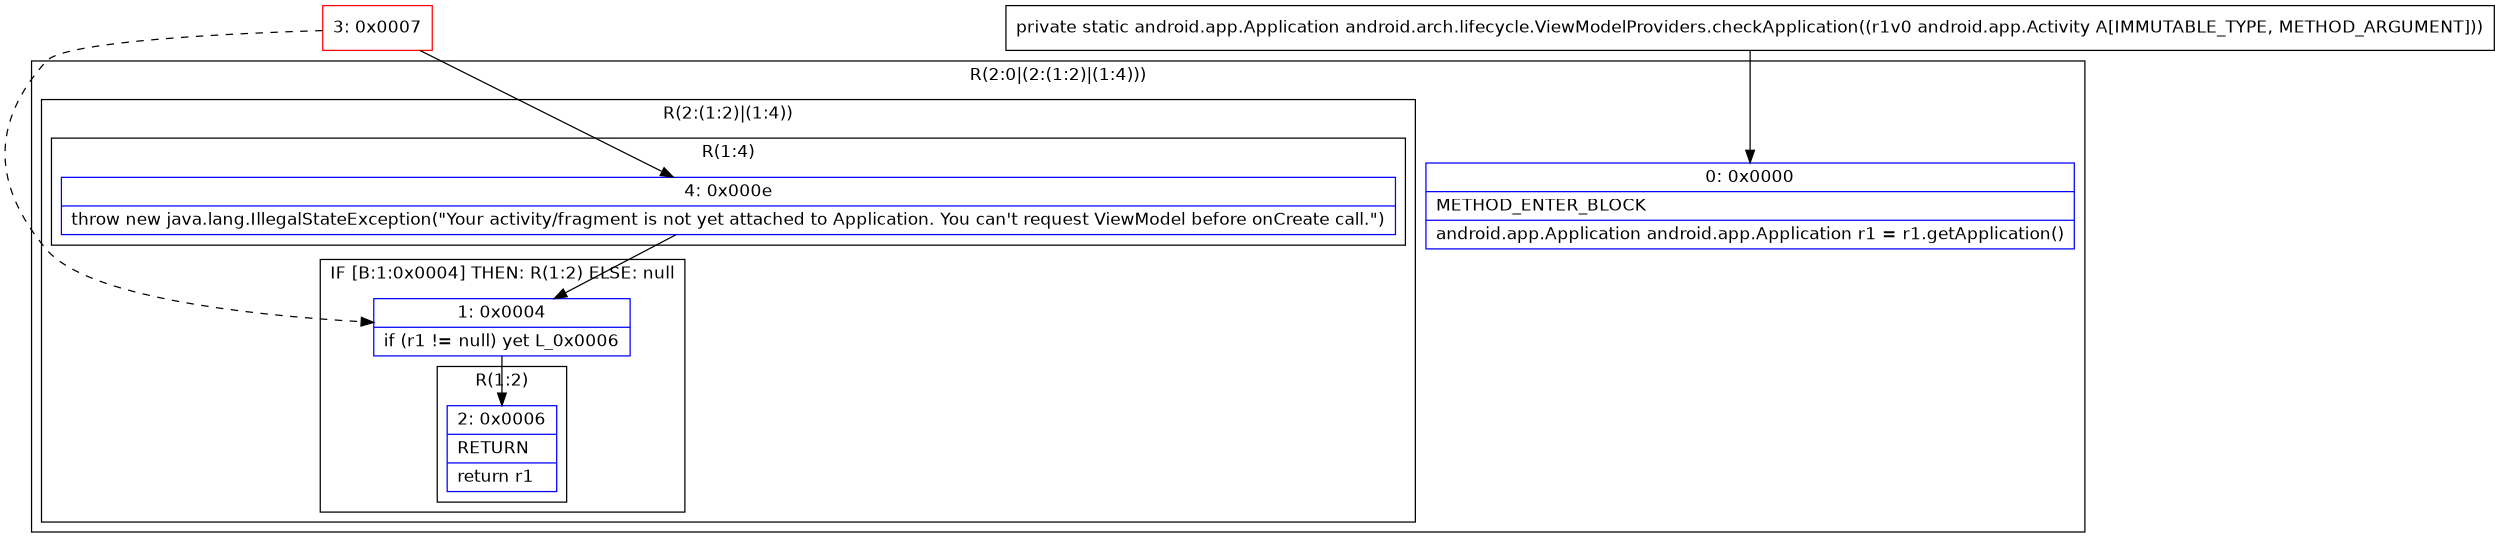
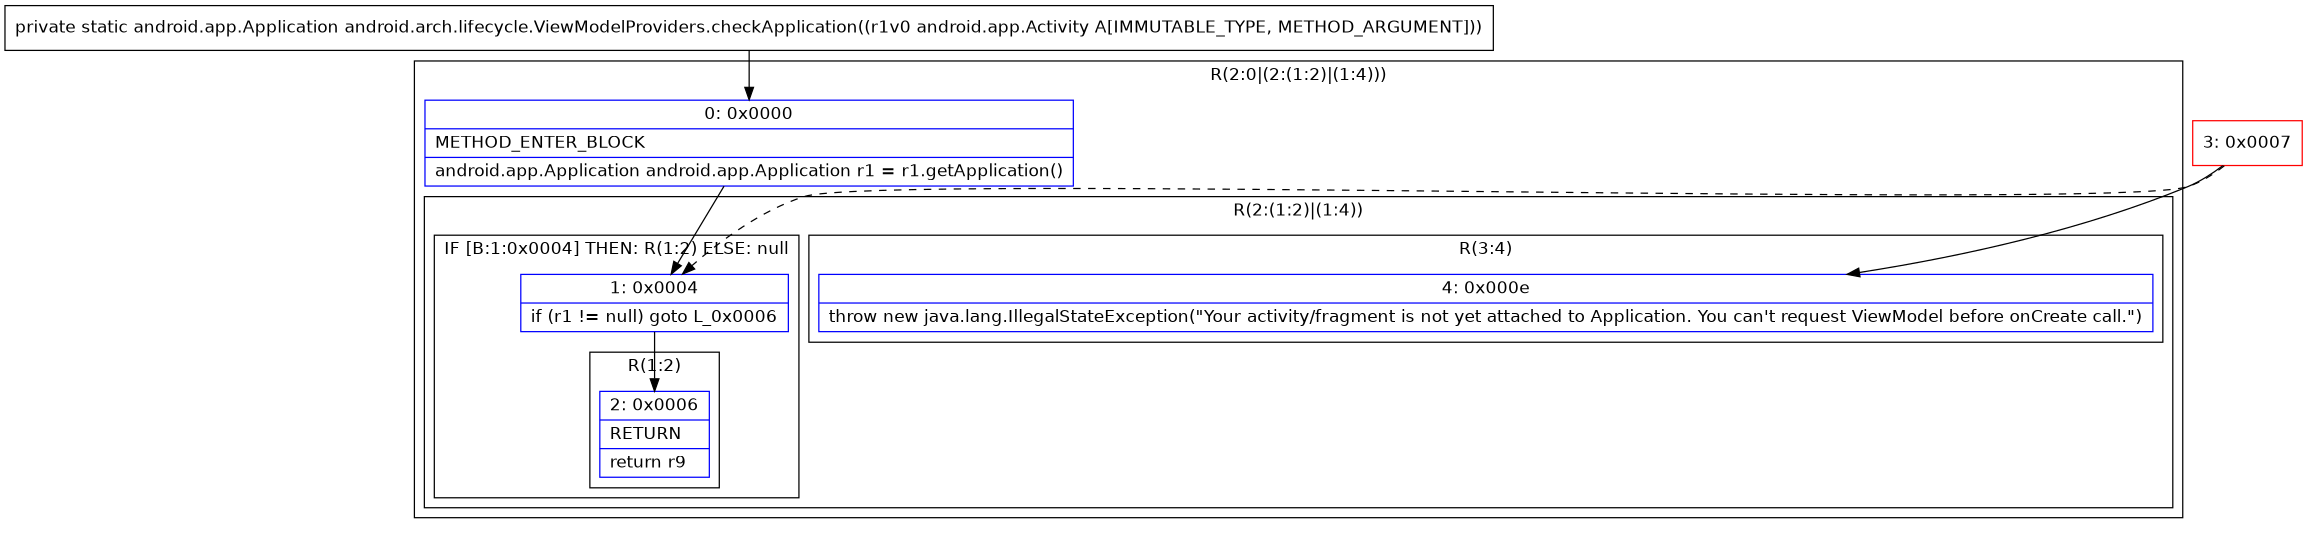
(728, 152) -> (1486, 250)
(612, 268) -> (701, 225)
(502, 341) -> (655, 317)
(496, 477) -> (648, 462)
